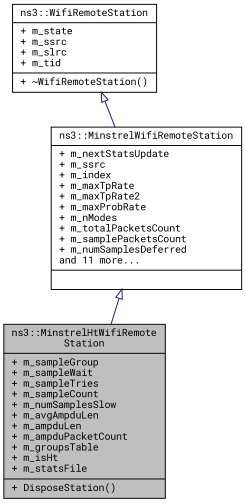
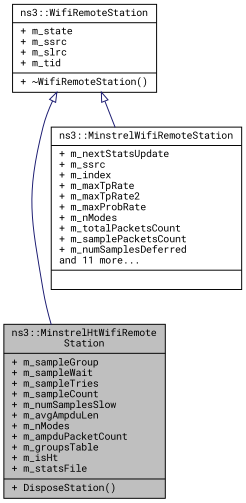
(115, 312) -> (32, 212)
(47, 426) -> (41, 426)
